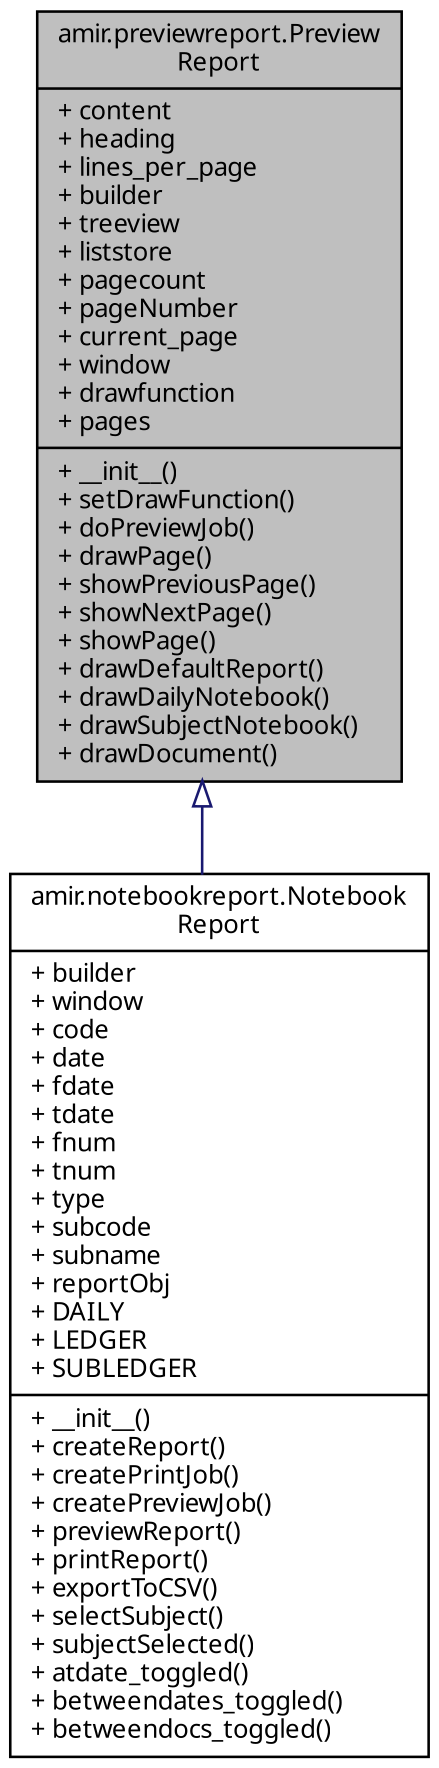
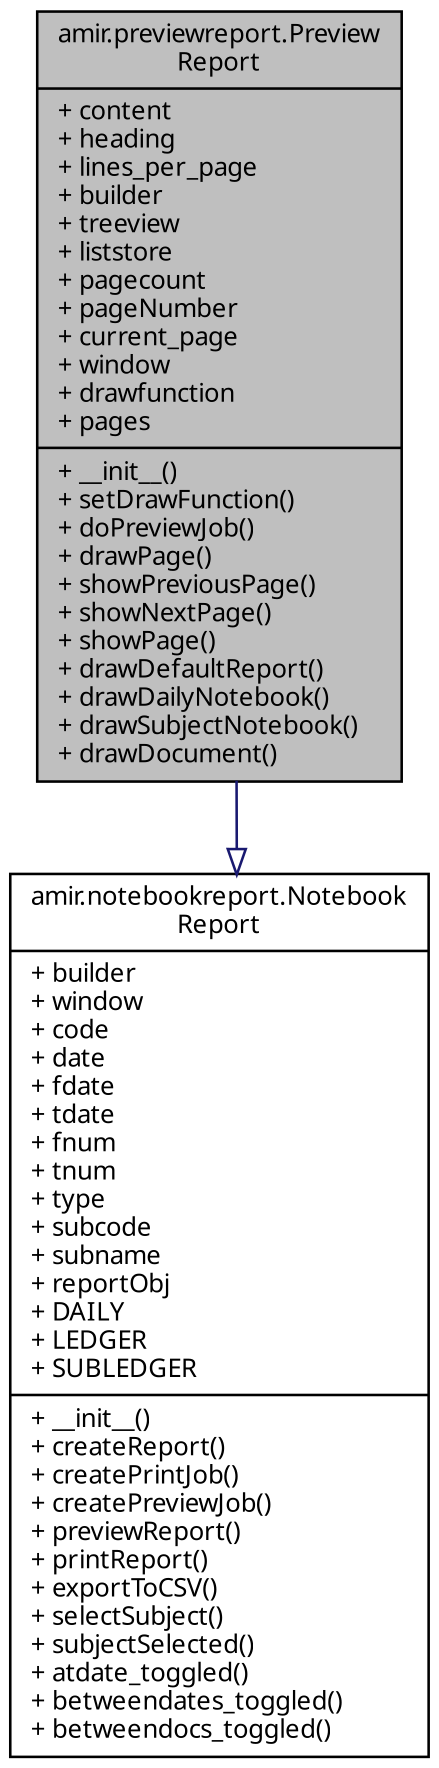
(202, 841) -> (237, 815)
